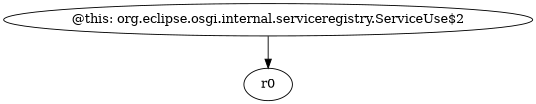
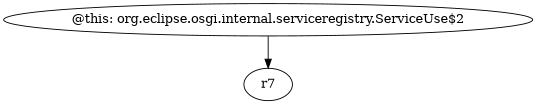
(268, 84) -> (268, 84)
